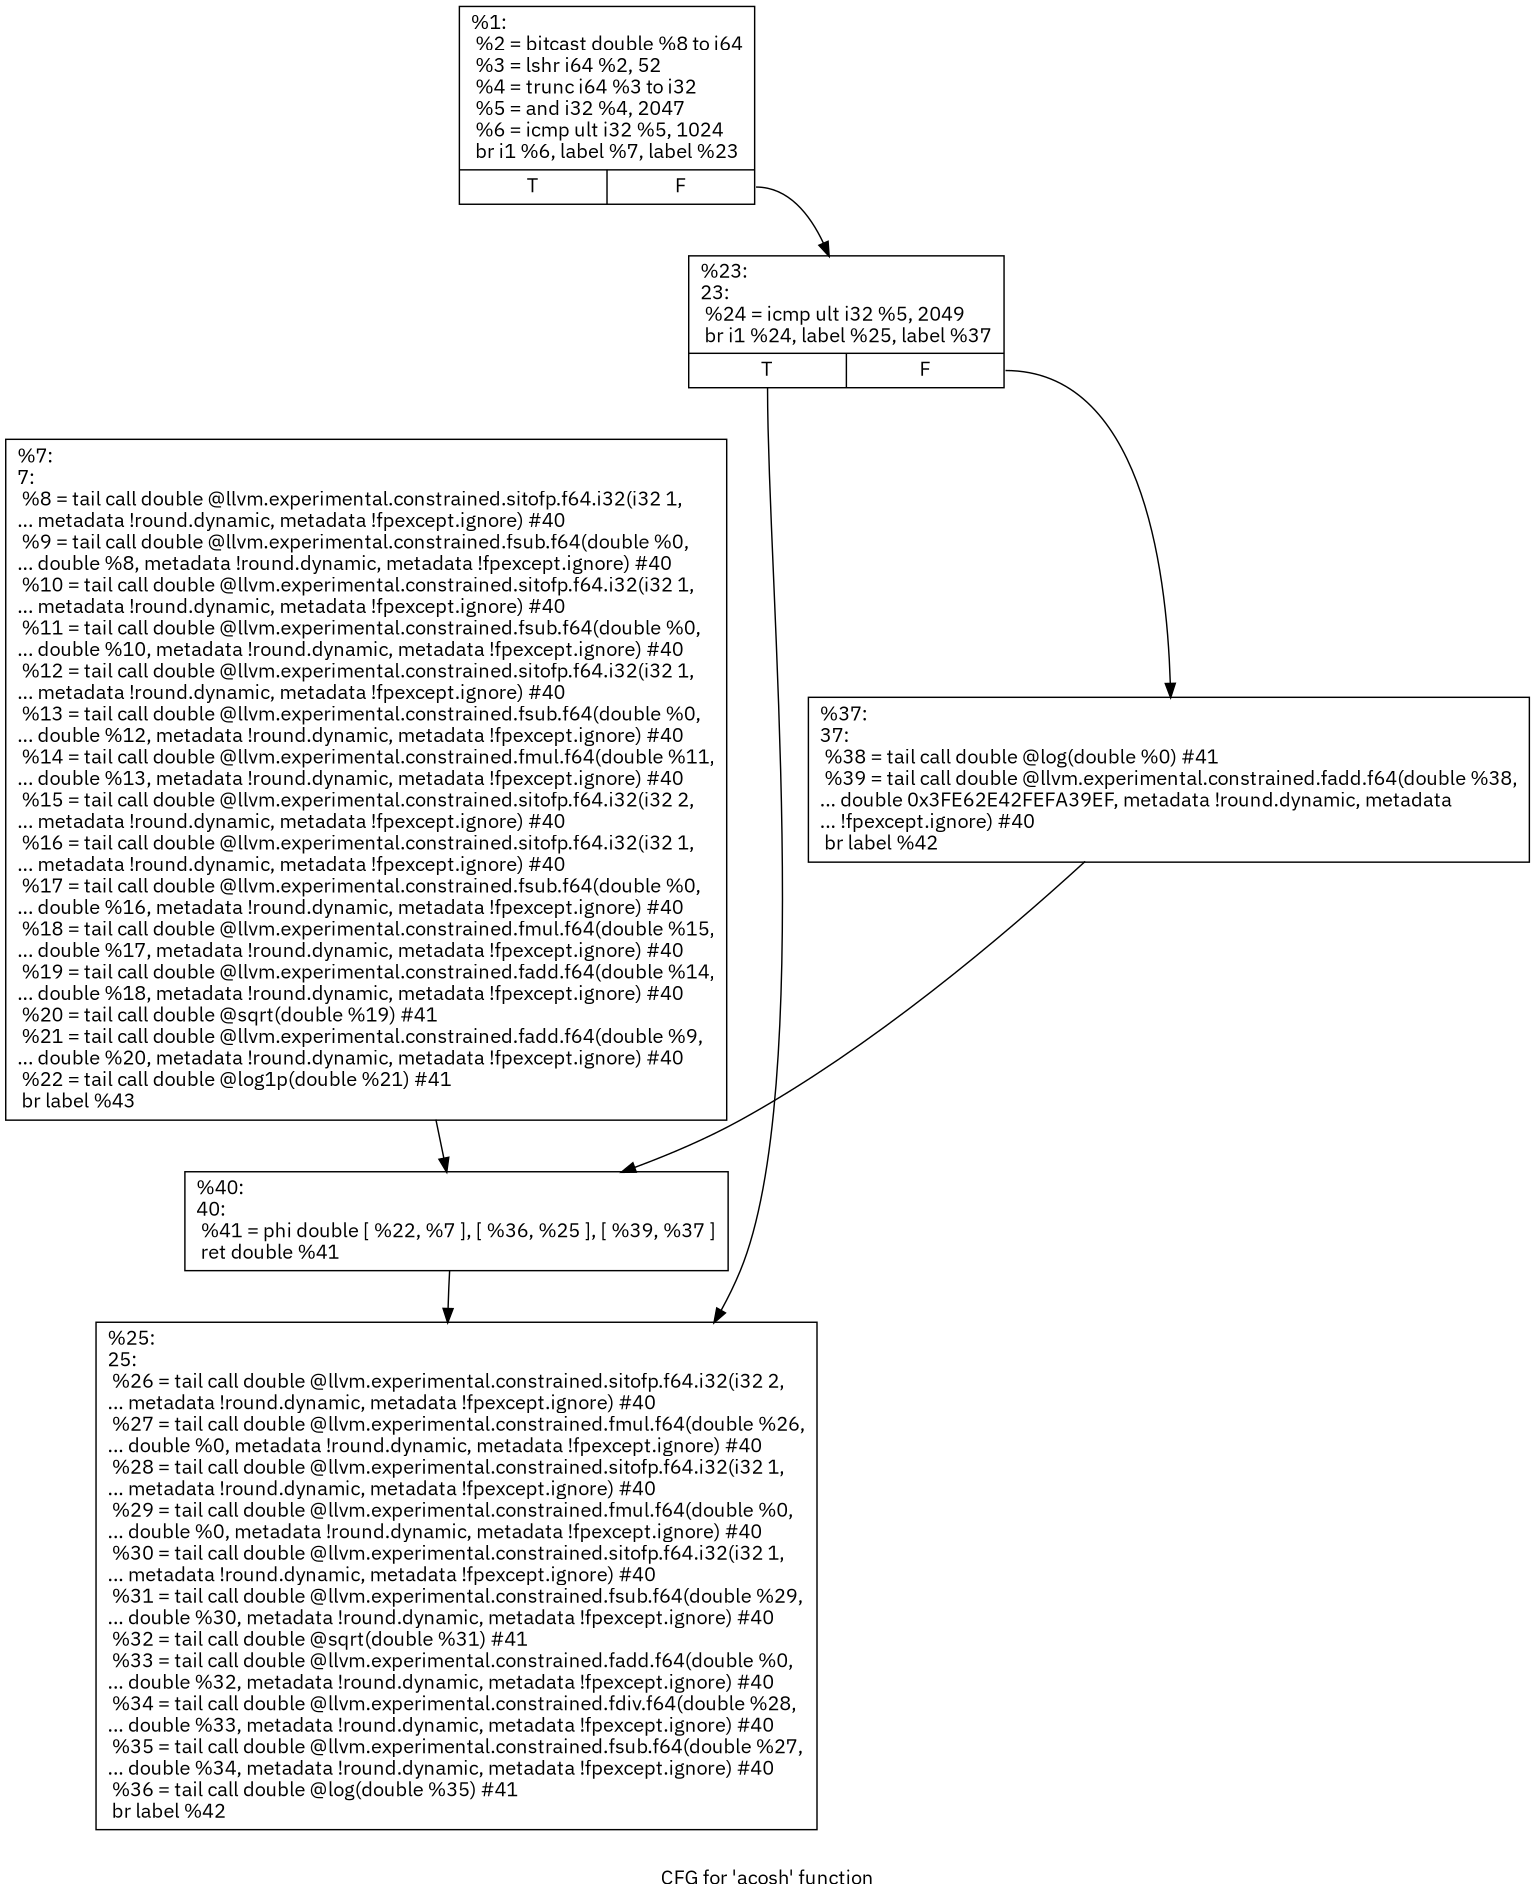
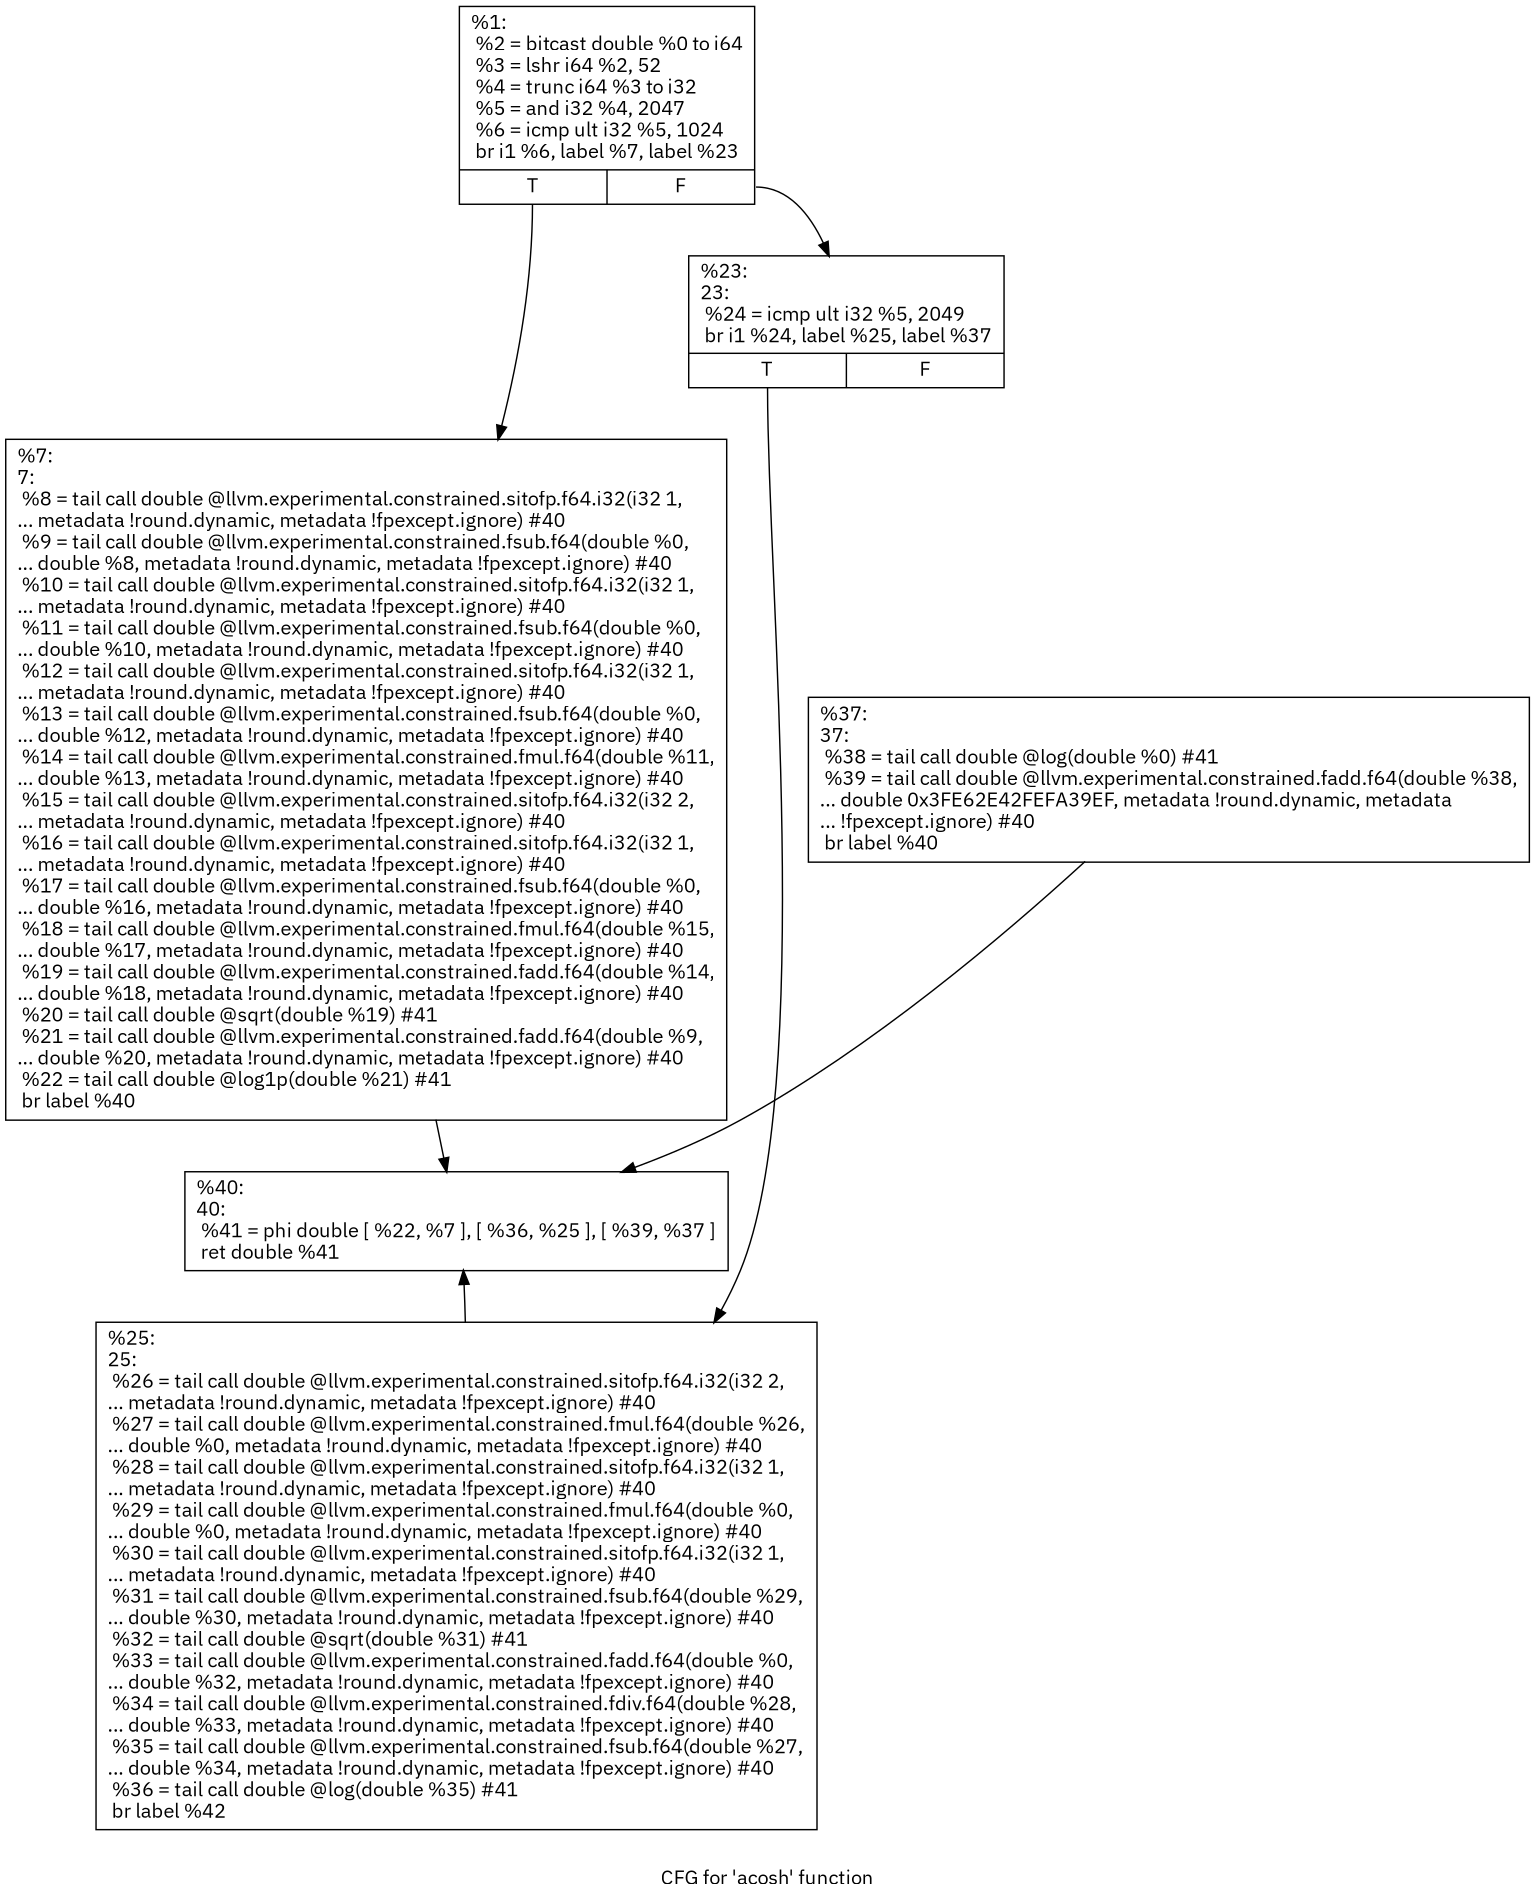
(607, 44) -> (607, 44)
none -> (524, 316)
(1140, 492) -> none
(879, 844) -> (879, 844)
(77, 1102) -> (77, 1102)
(449, 1289) -> (465, 1304)
